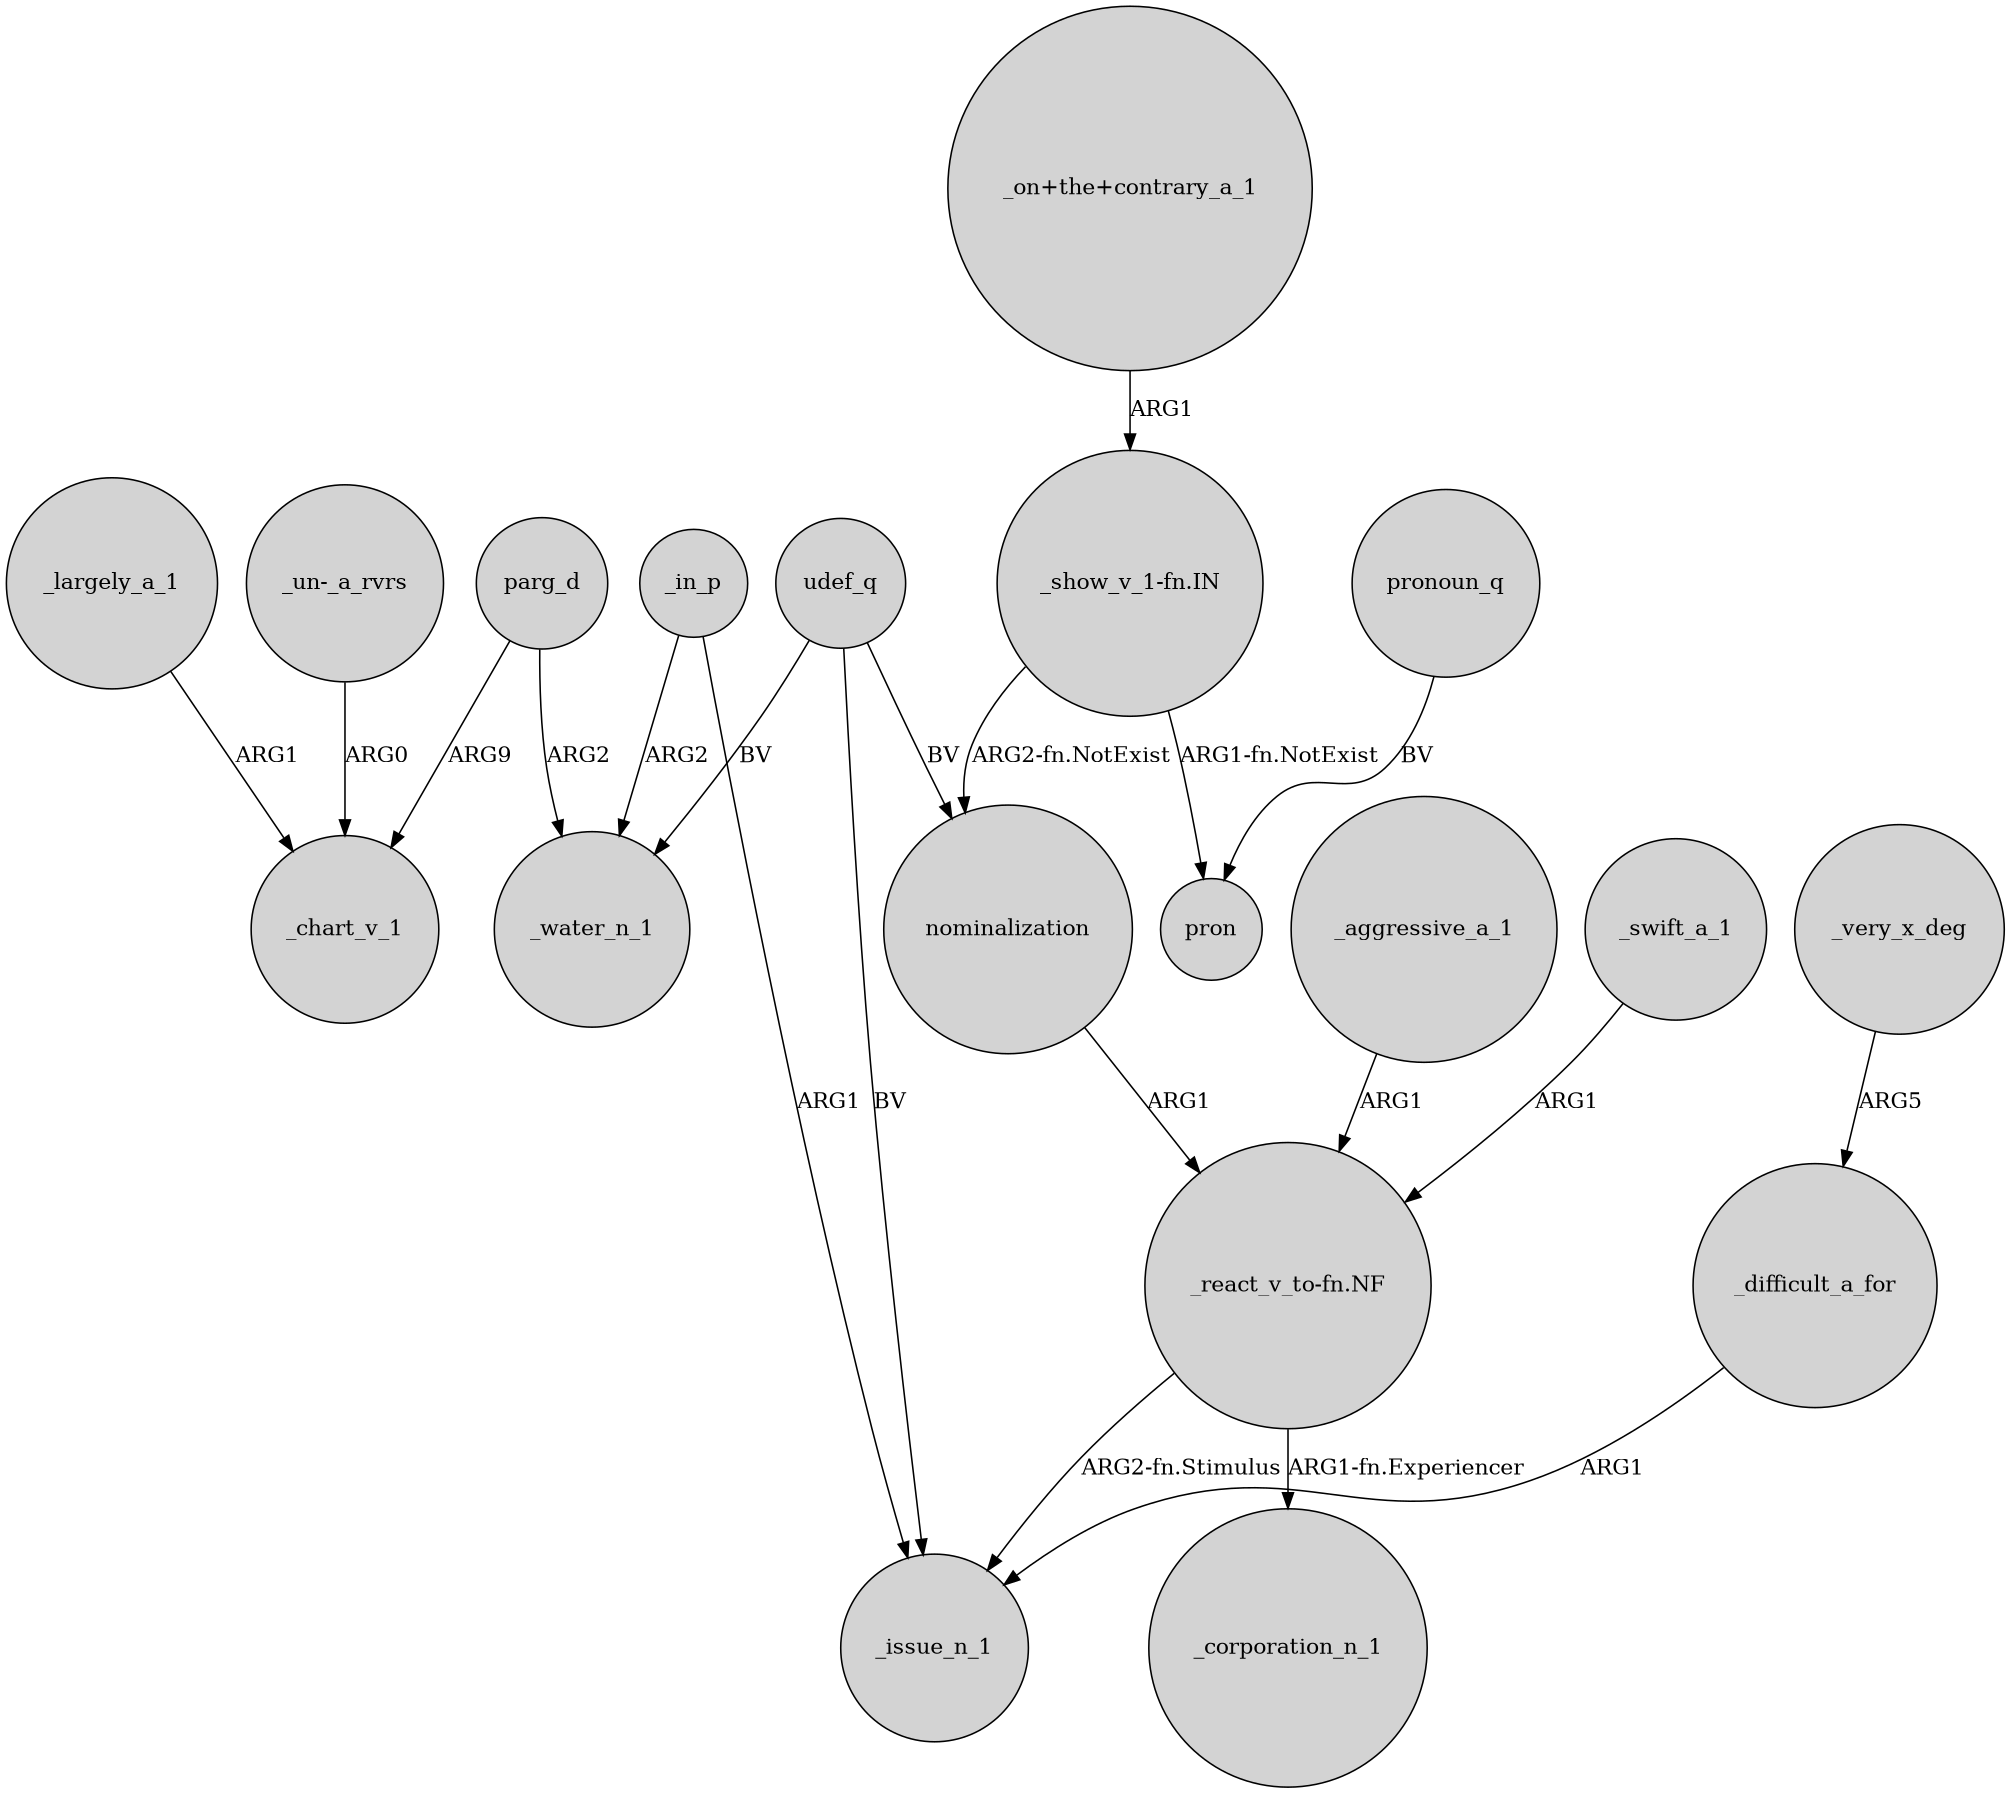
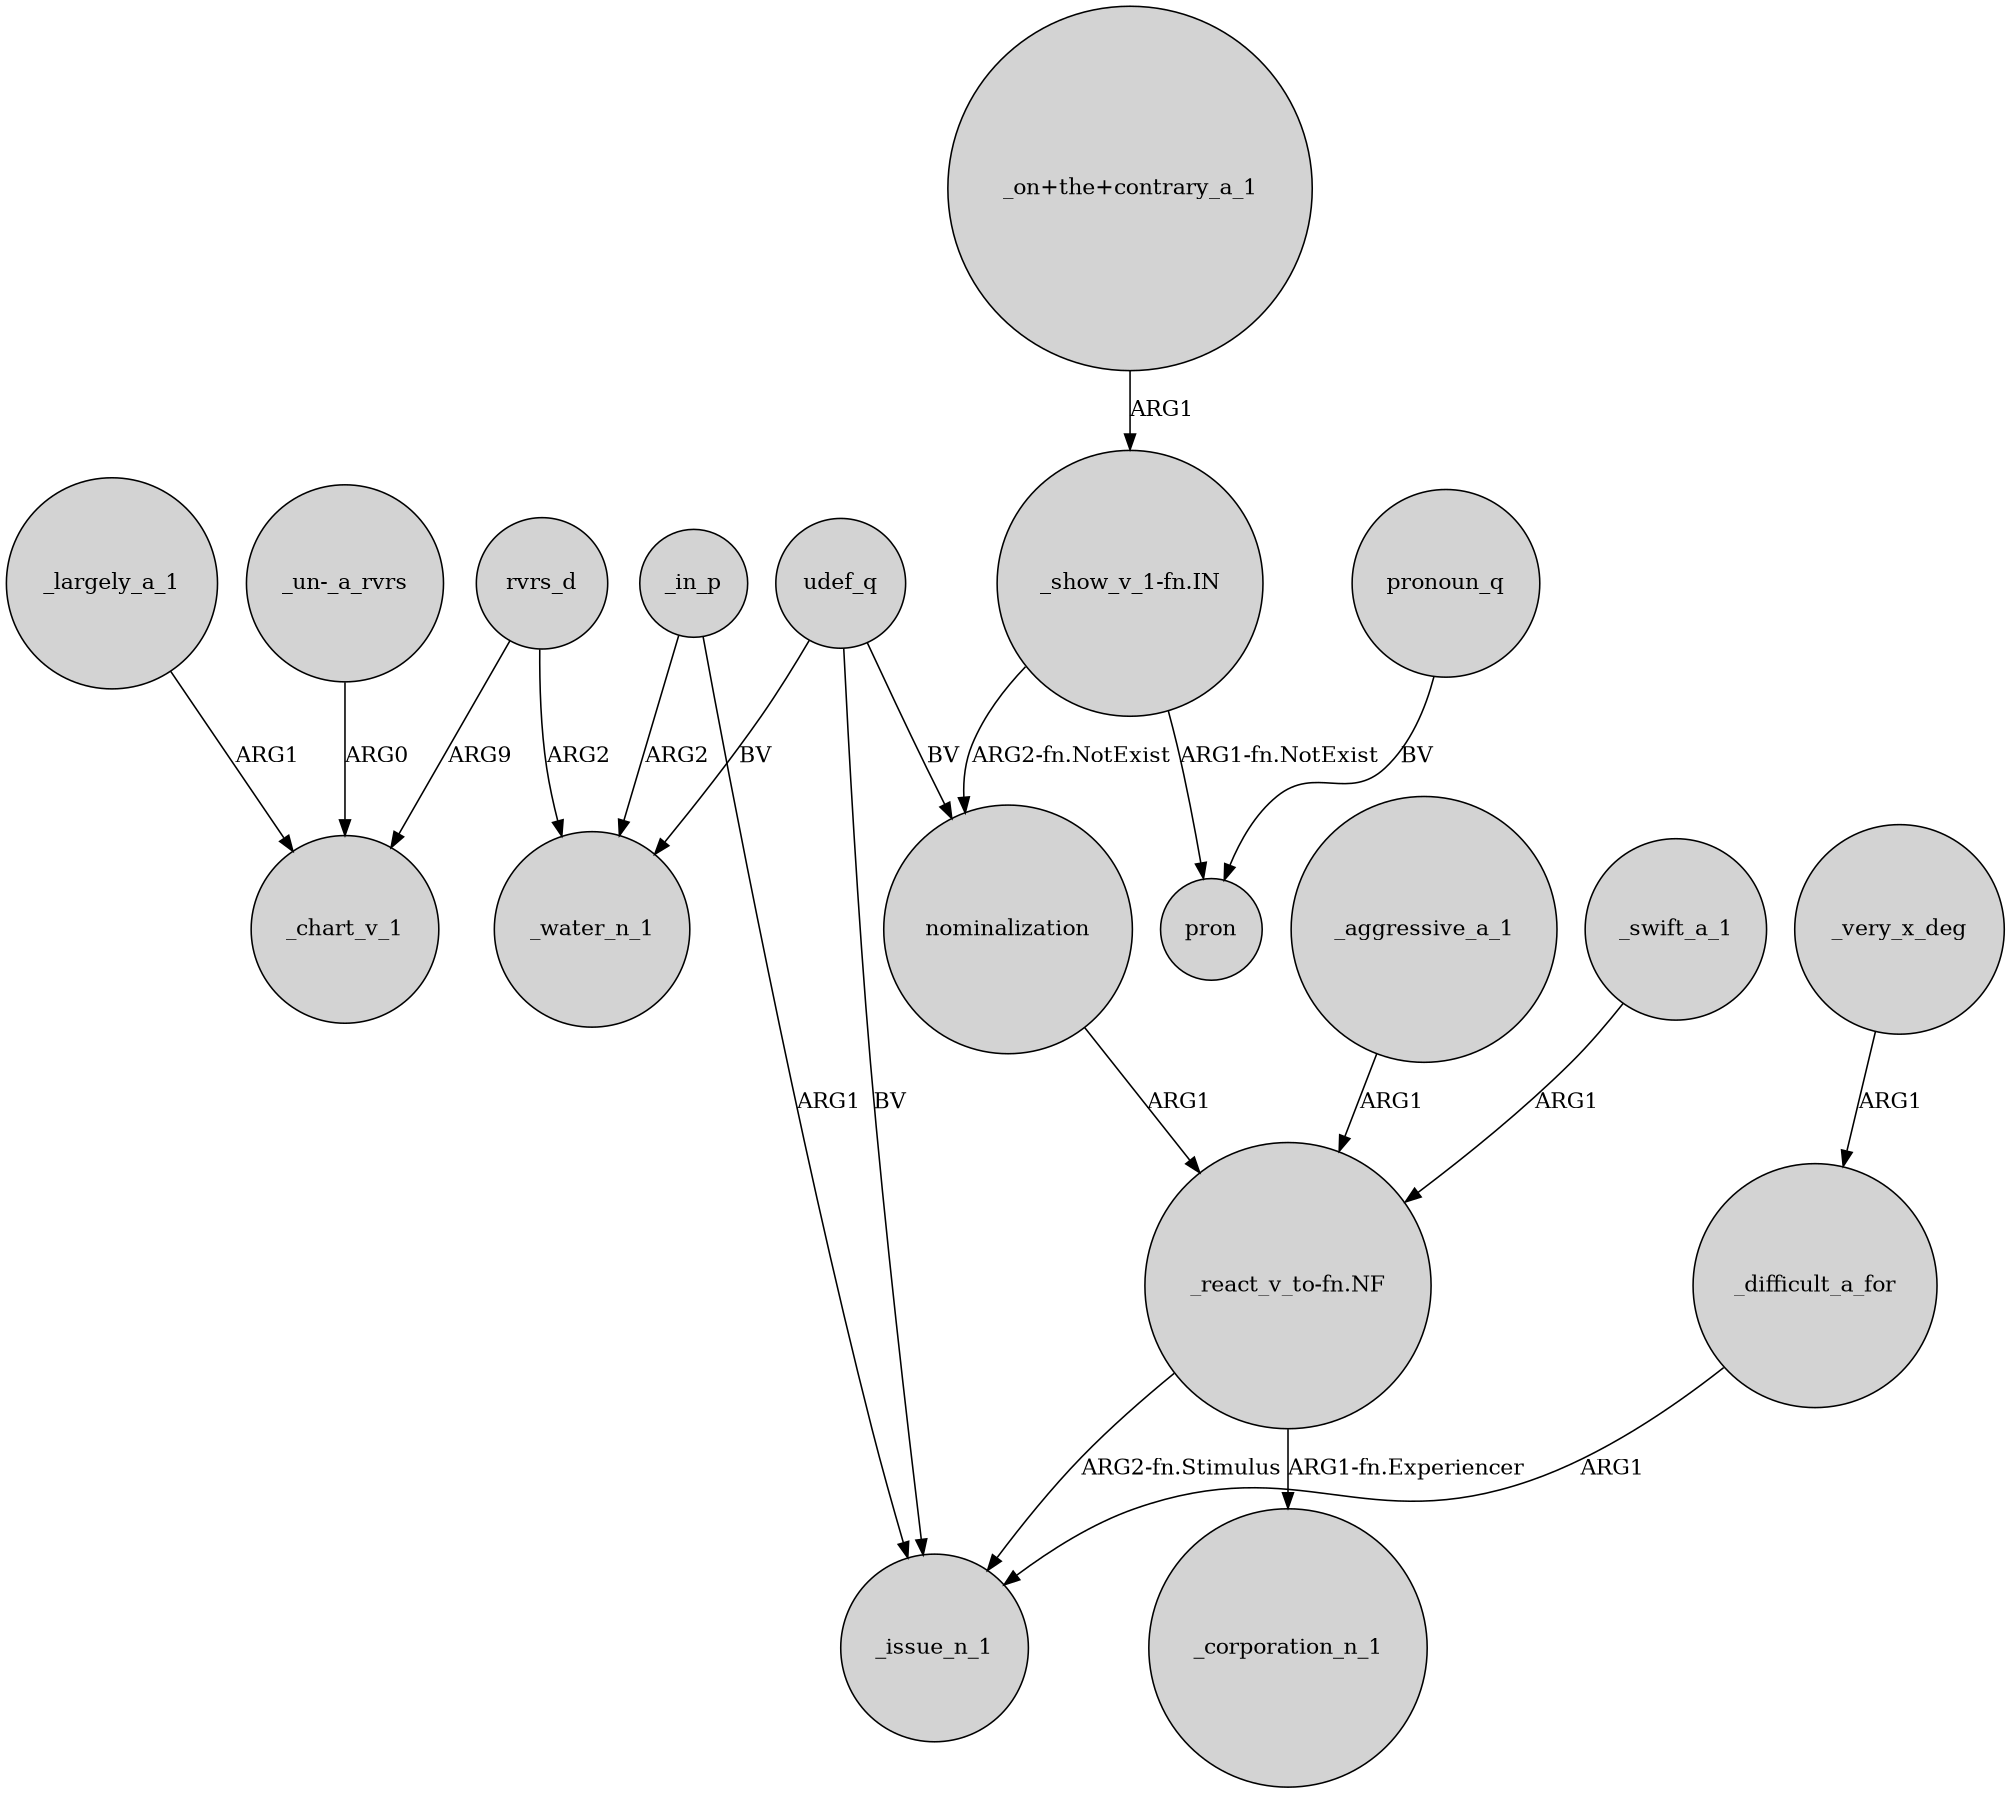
(542, 583) -> (542, 583)
(1891, 1102) -> (1891, 1102)
